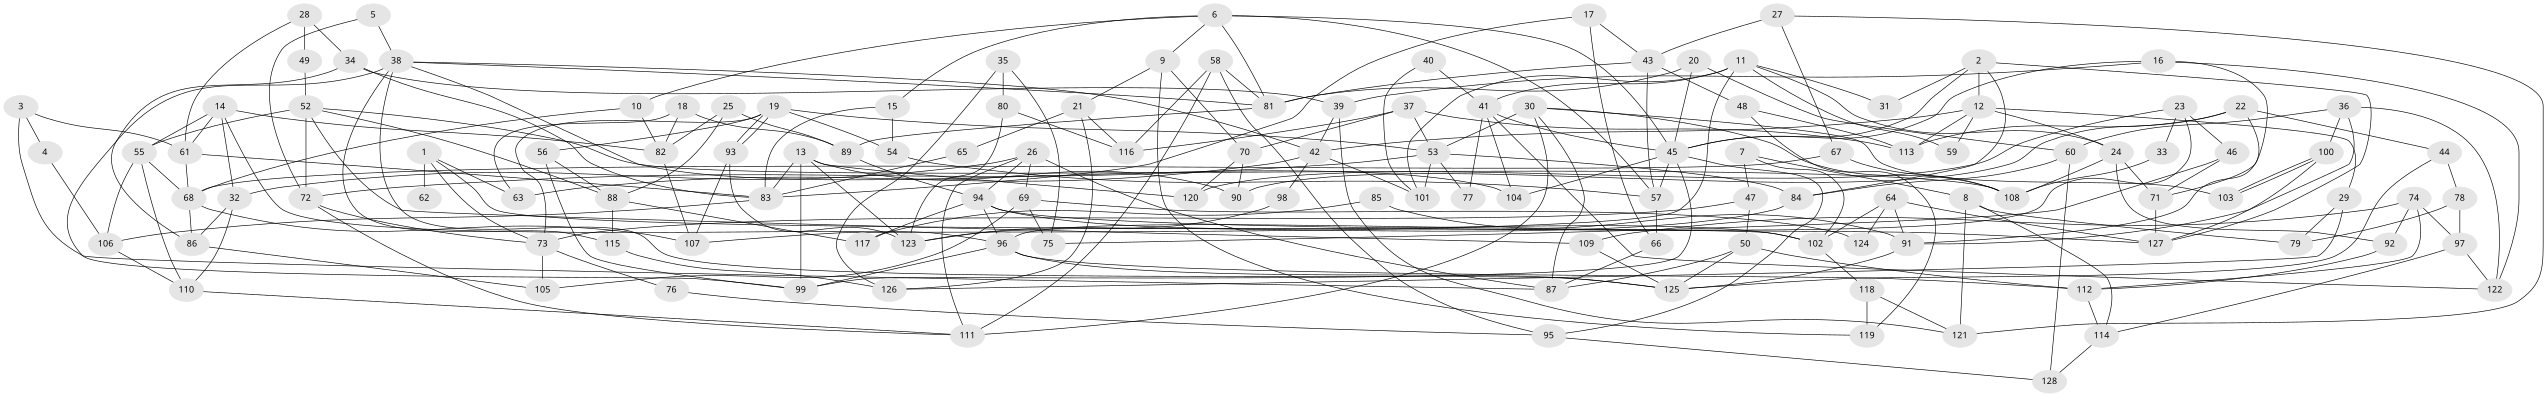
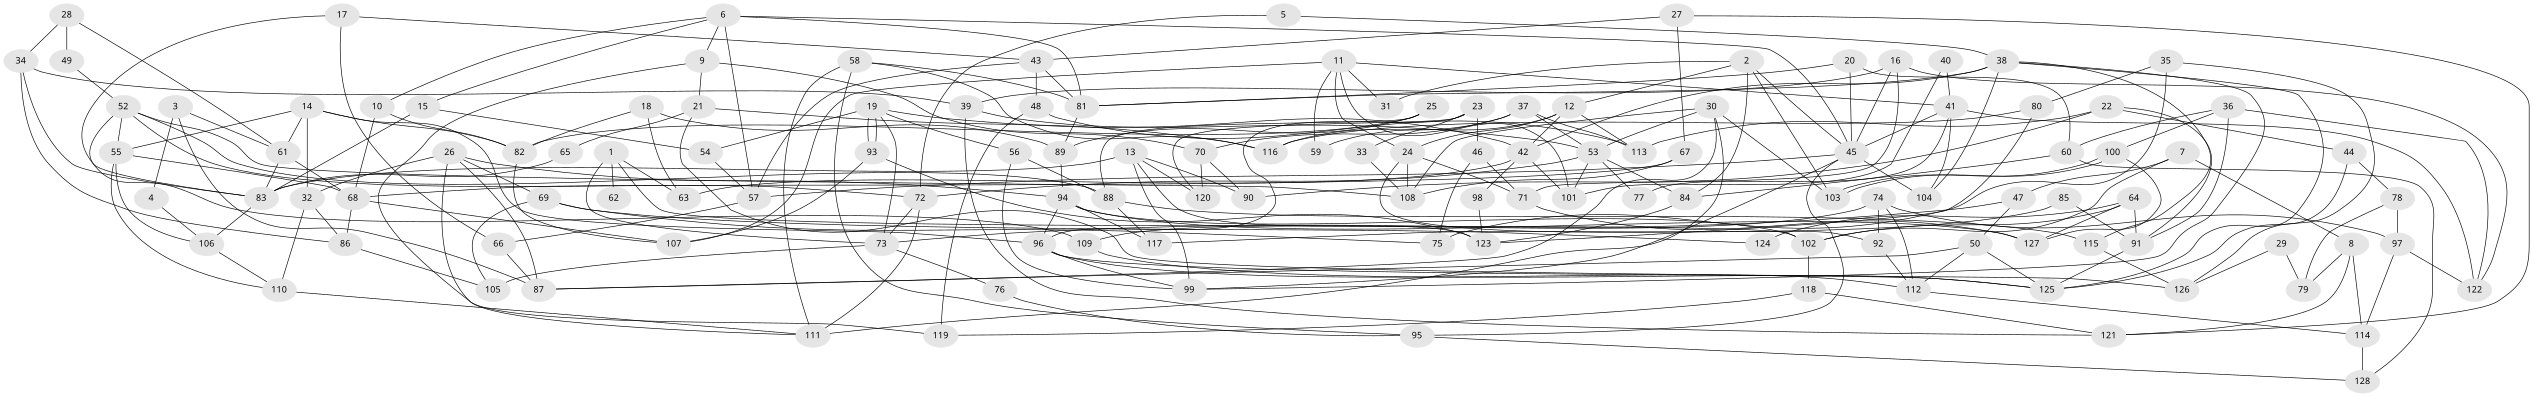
(2319, 88) -> (1790, 130)
(2167, 119) -> none
